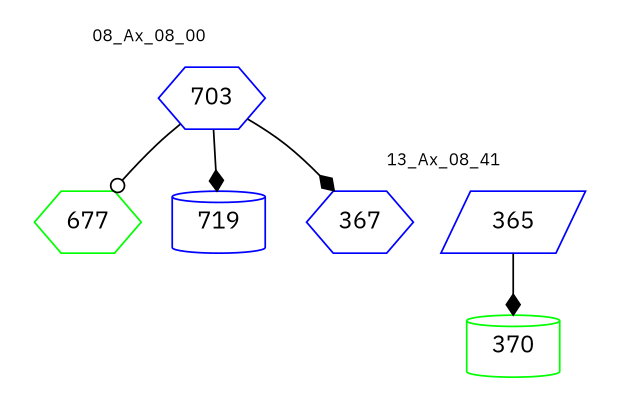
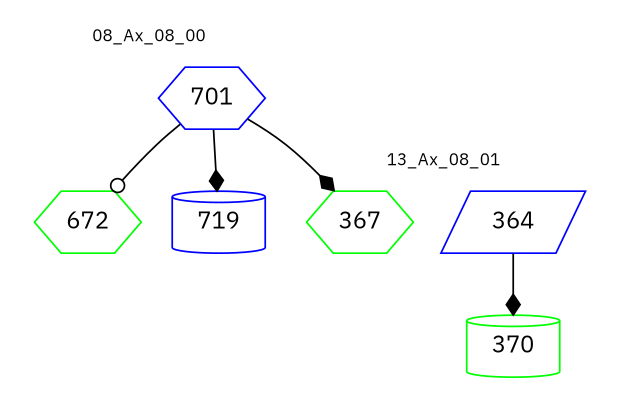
(212, 98) -> (212, 98)
(444, 161) -> (444, 161)
(88, 222) -> (88, 222)
(360, 222) -> (360, 222)
(513, 222) -> (513, 222)
